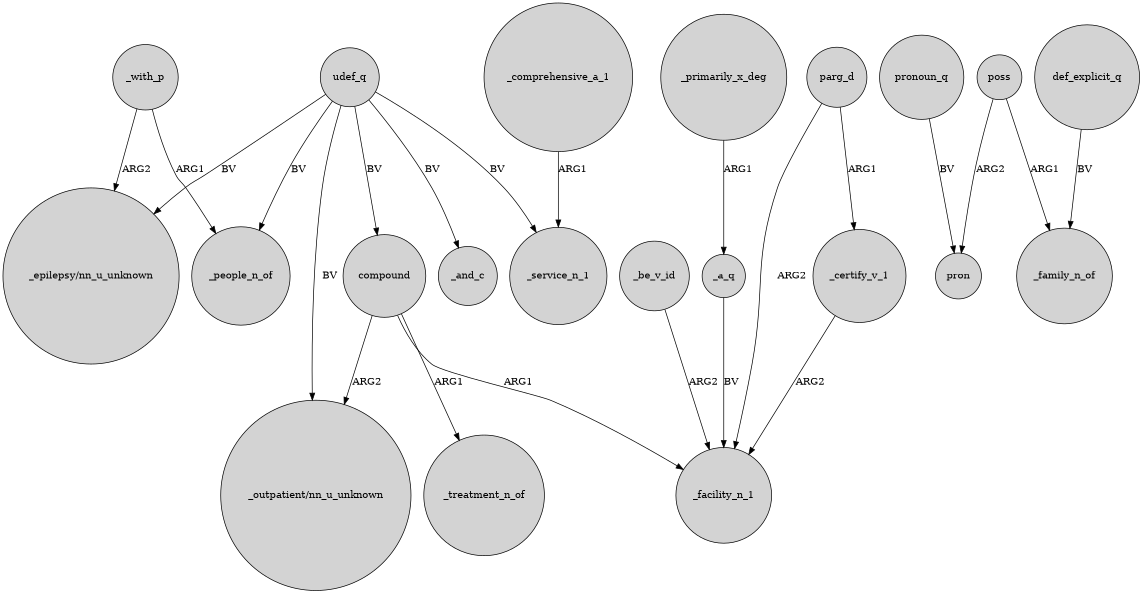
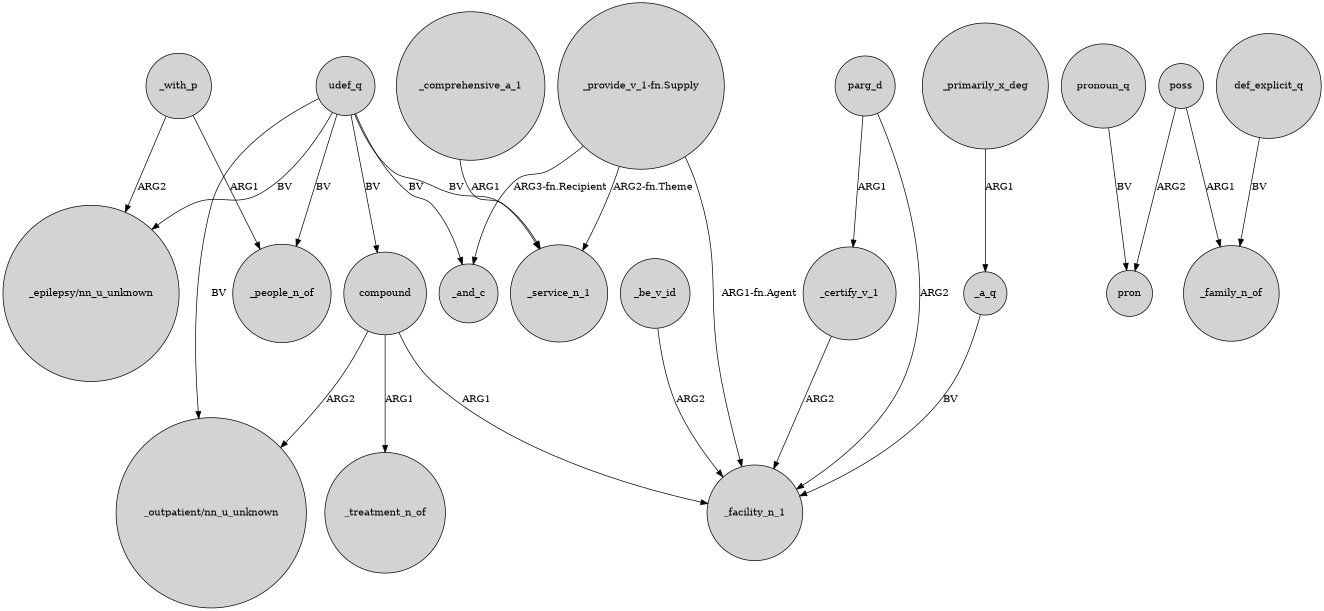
none -> (641, 86)
